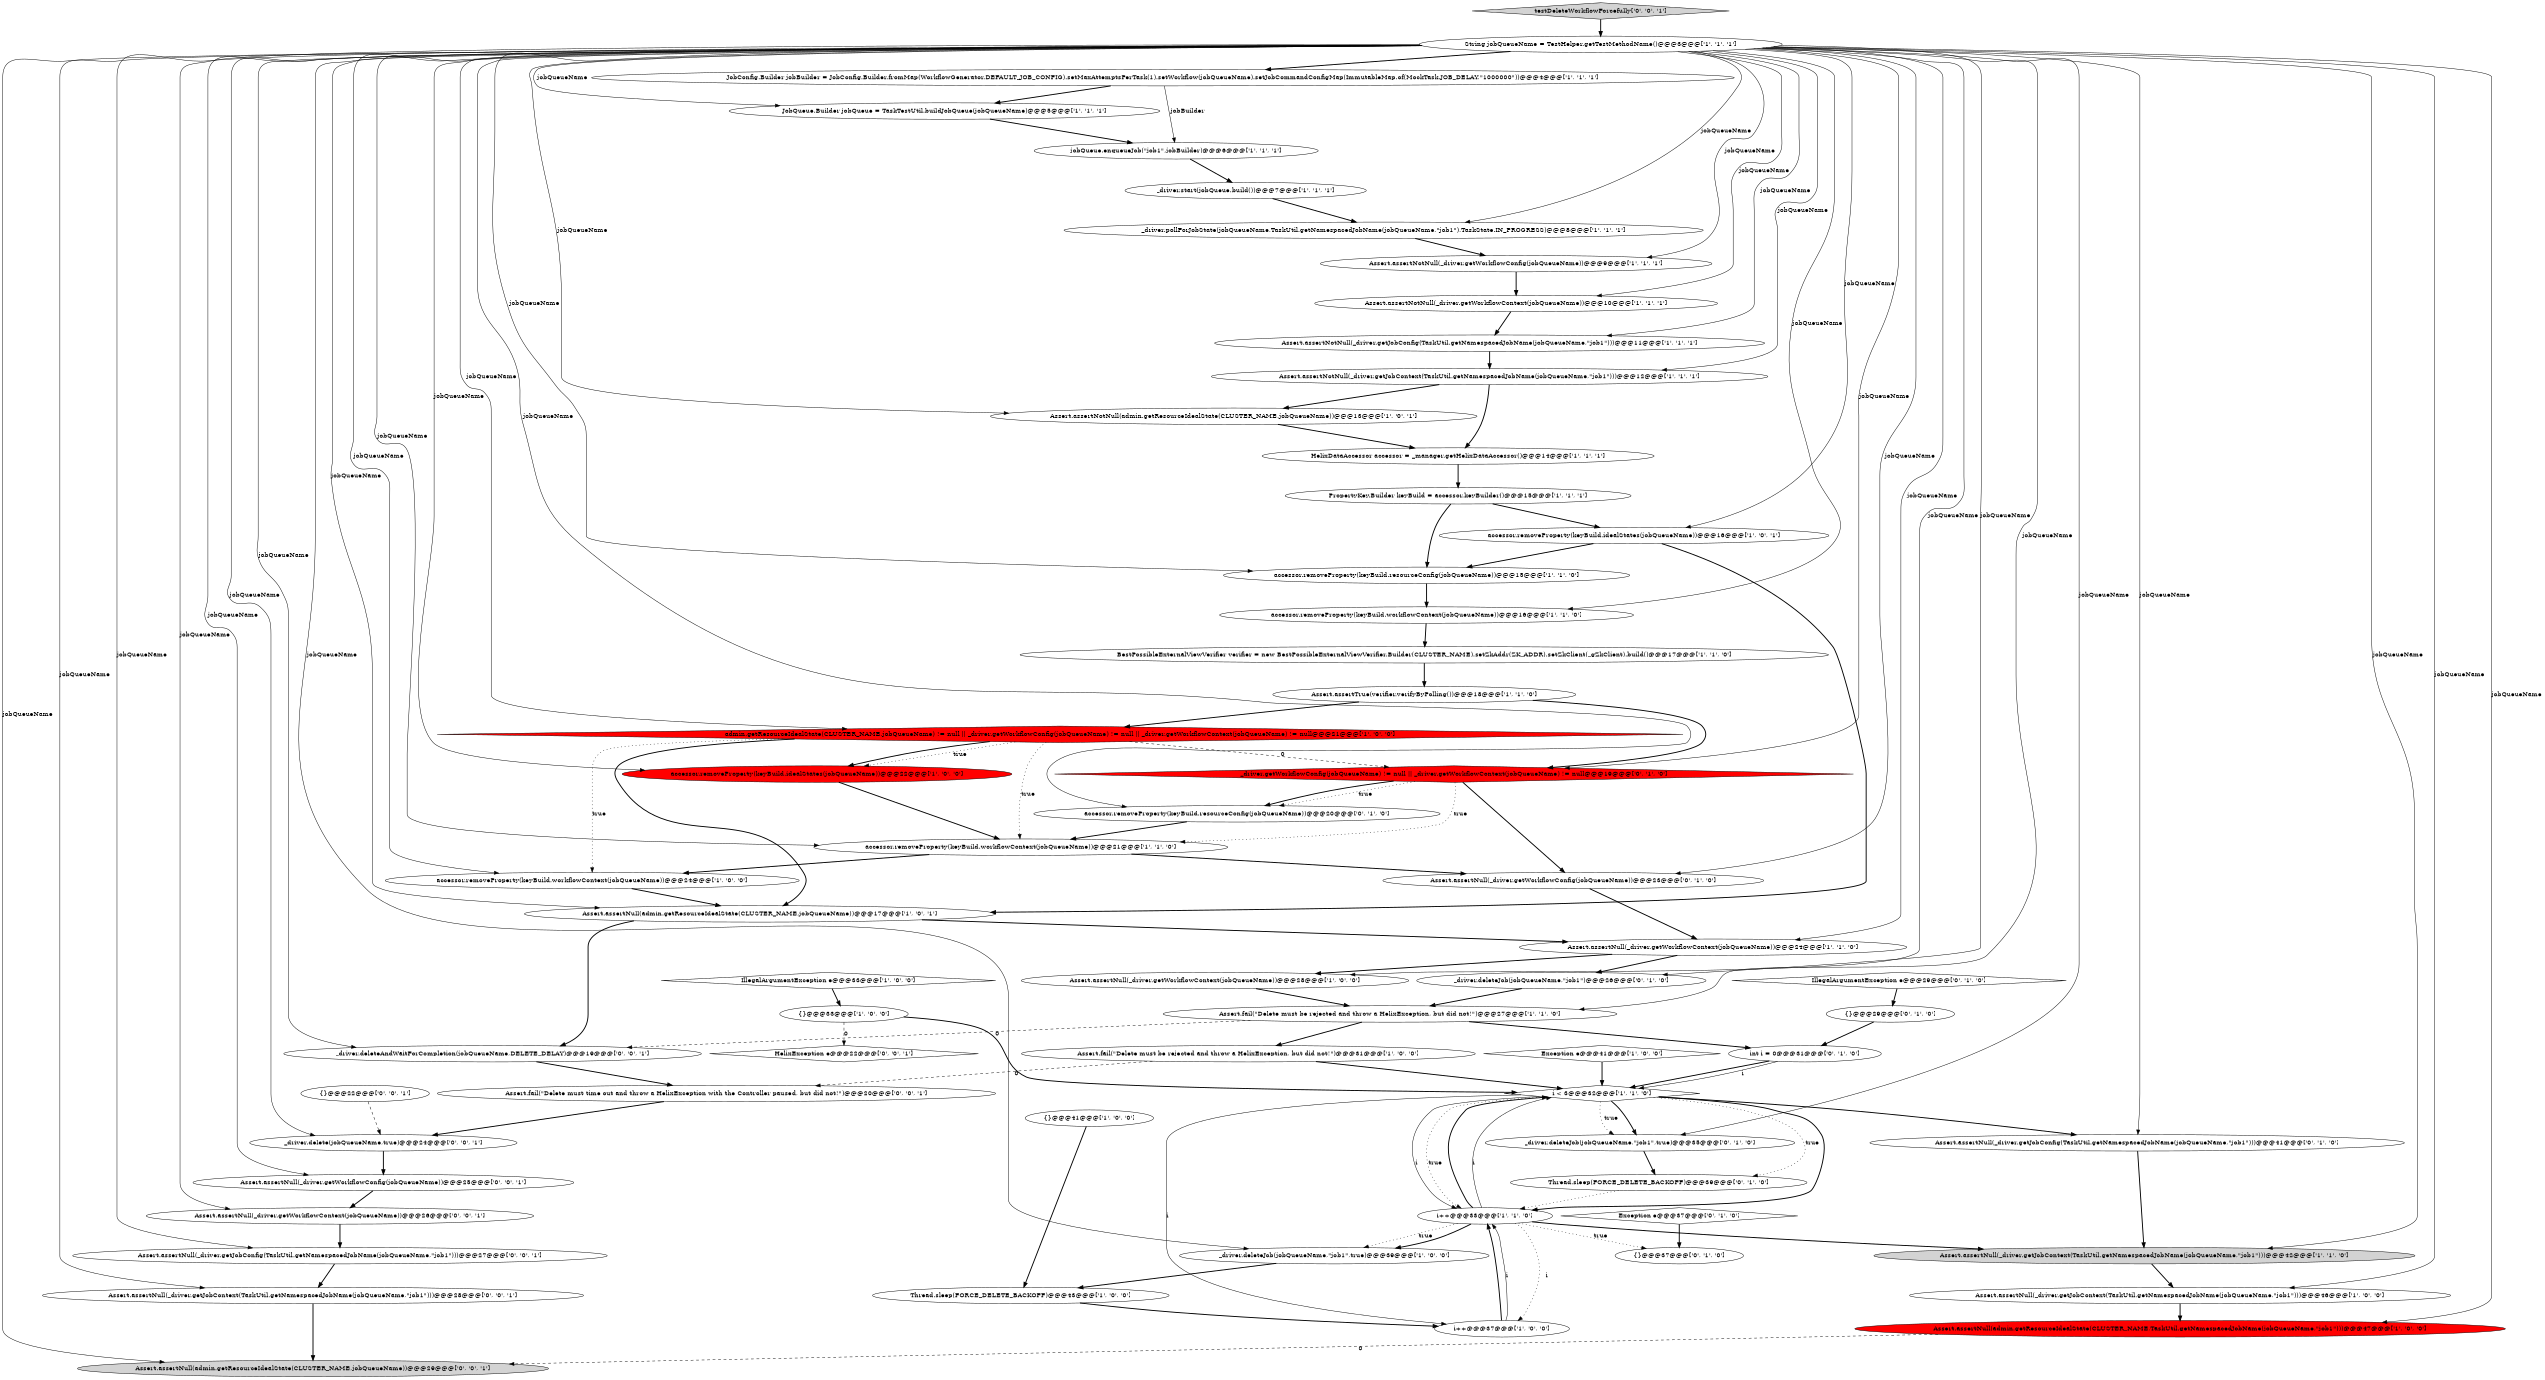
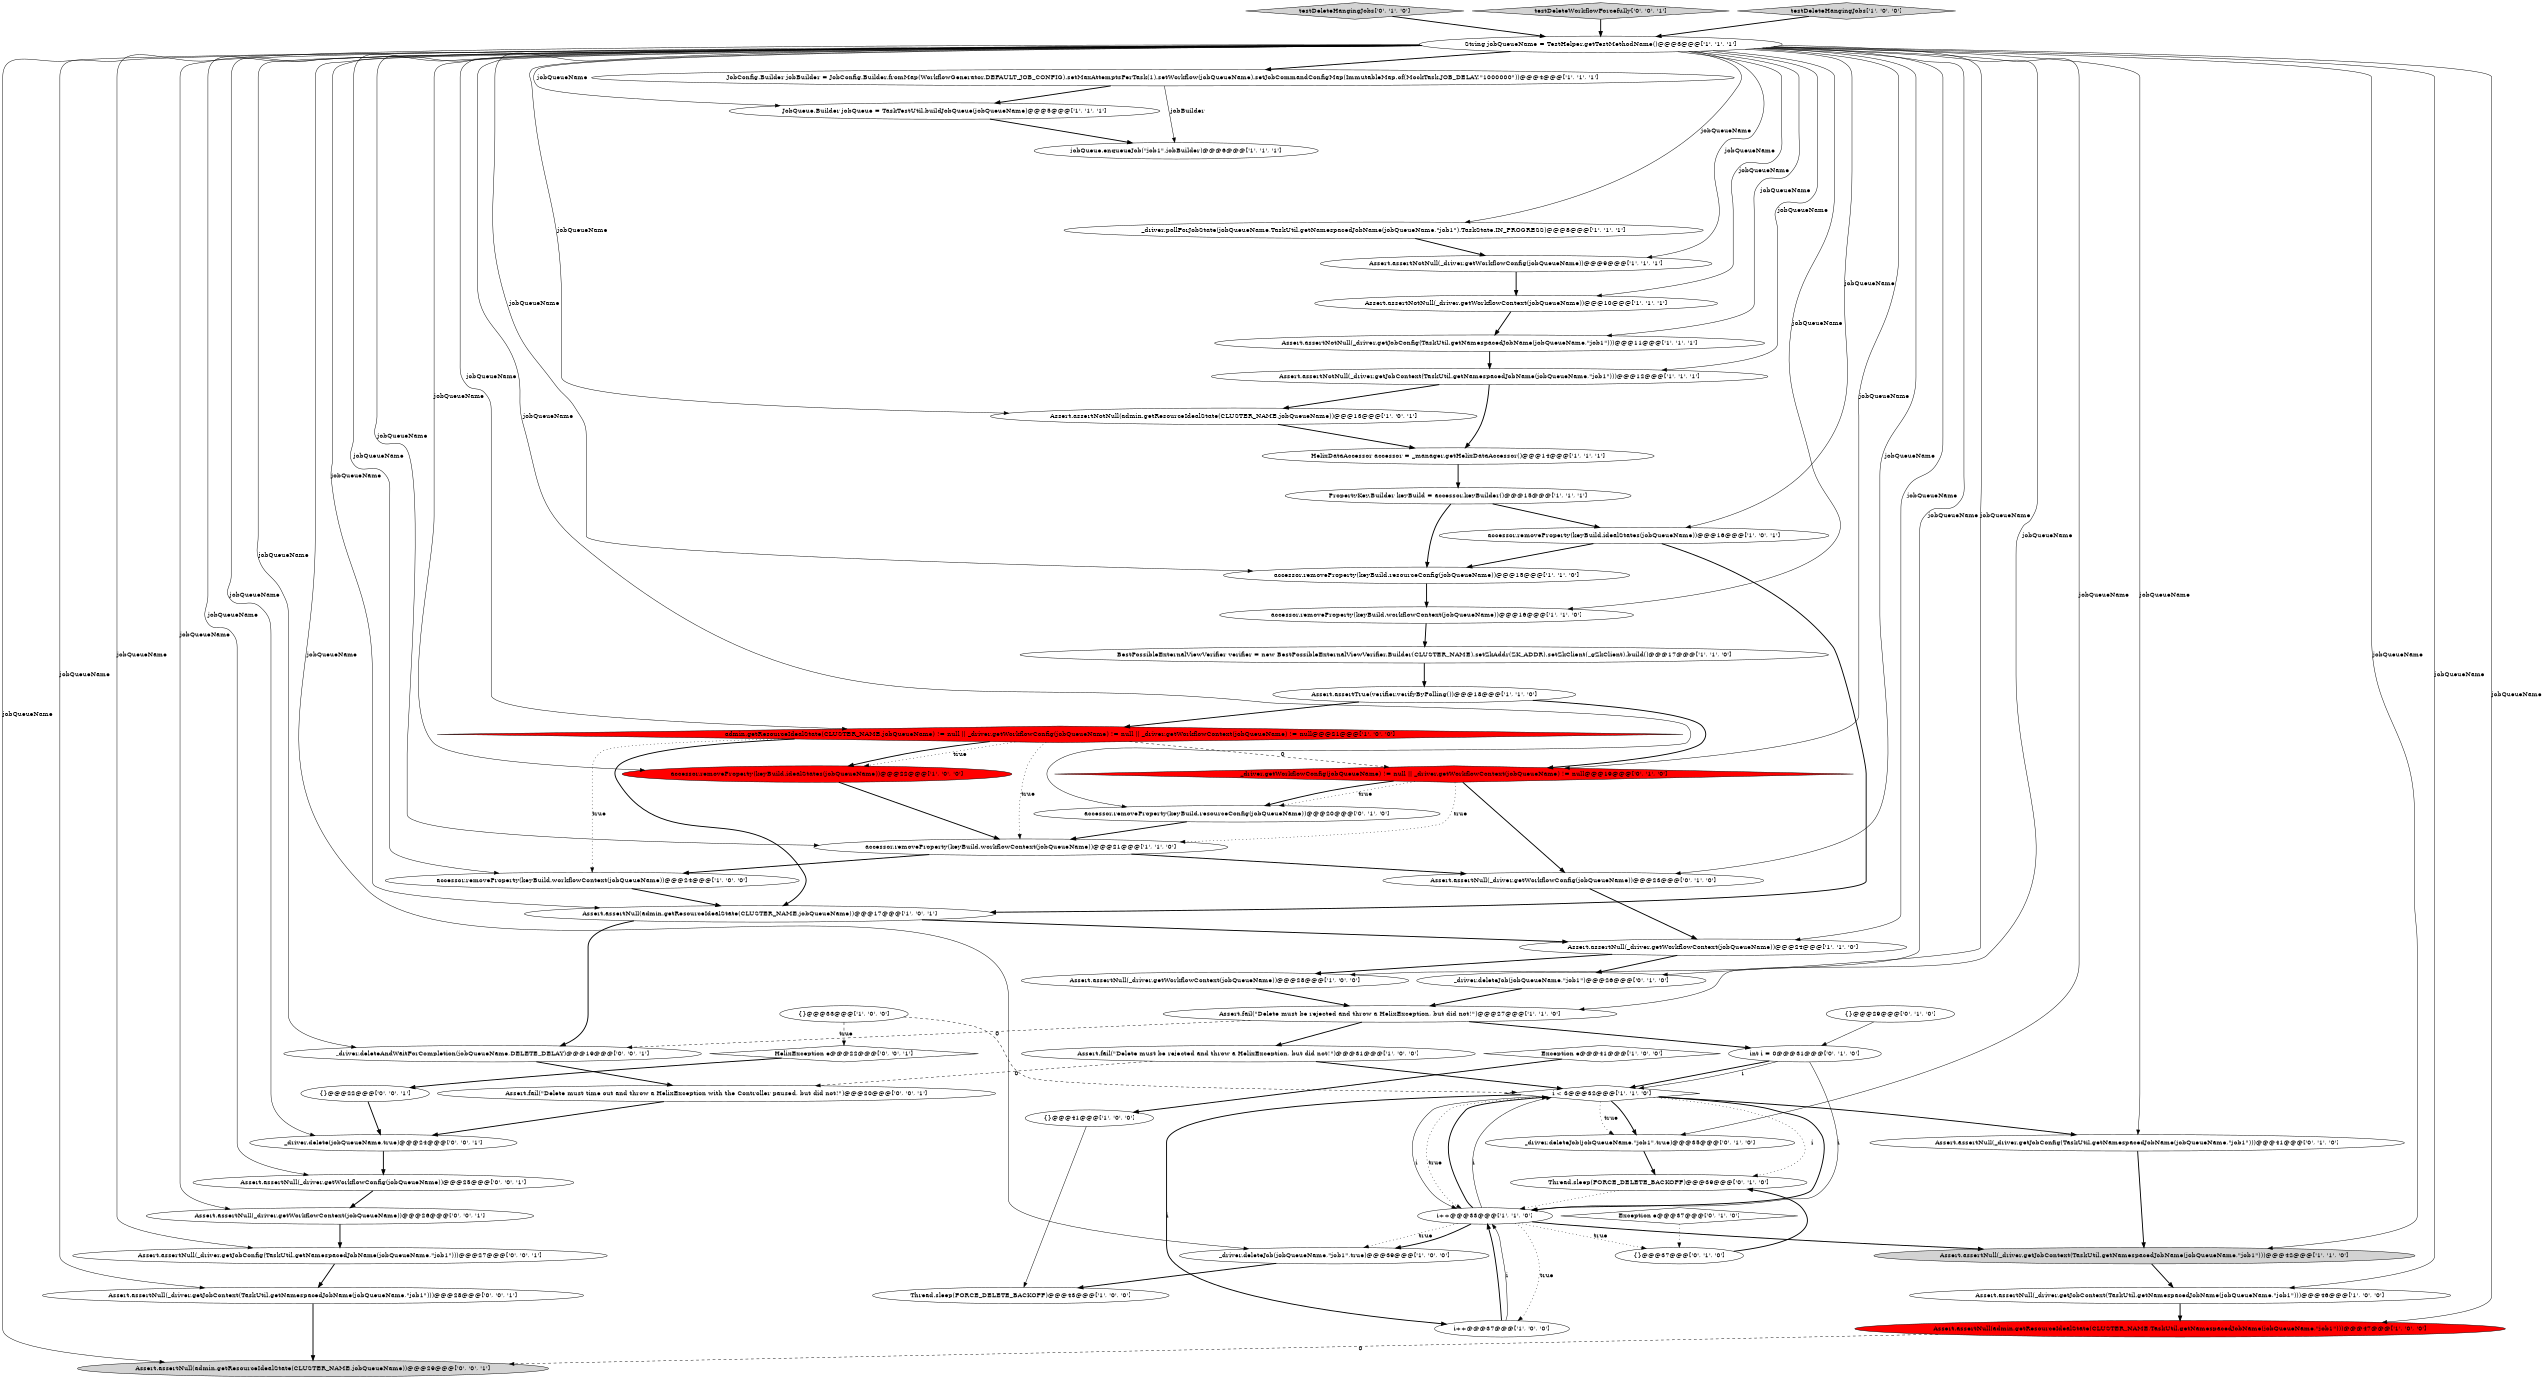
none -> (1355, 11)
none -> (1847, 11)
(1246, 191) -> none
(828, 981) -> none
(1899, 981) -> none
(1850, 1033) -> (1850, 1033)
(846, 1034) -> (846, 1034)
none -> (607, 1071)
(1602, 1071) -> (1350, 1085)
(1196, 1087) -> (1196, 1087)
(373, 1116) -> (373, 1116)
(1812, 1143) -> (1812, 1143)
(1167, 1160) -> (1167, 1160)
none -> (1802, 1199)
(1056, 1205) -> (1056, 1205)
none -> (1804, 1228)
(1679, 1236) -> (1679, 1236)
(1547, 1276) -> (1547, 1276)
(1256, 1318) -> none
